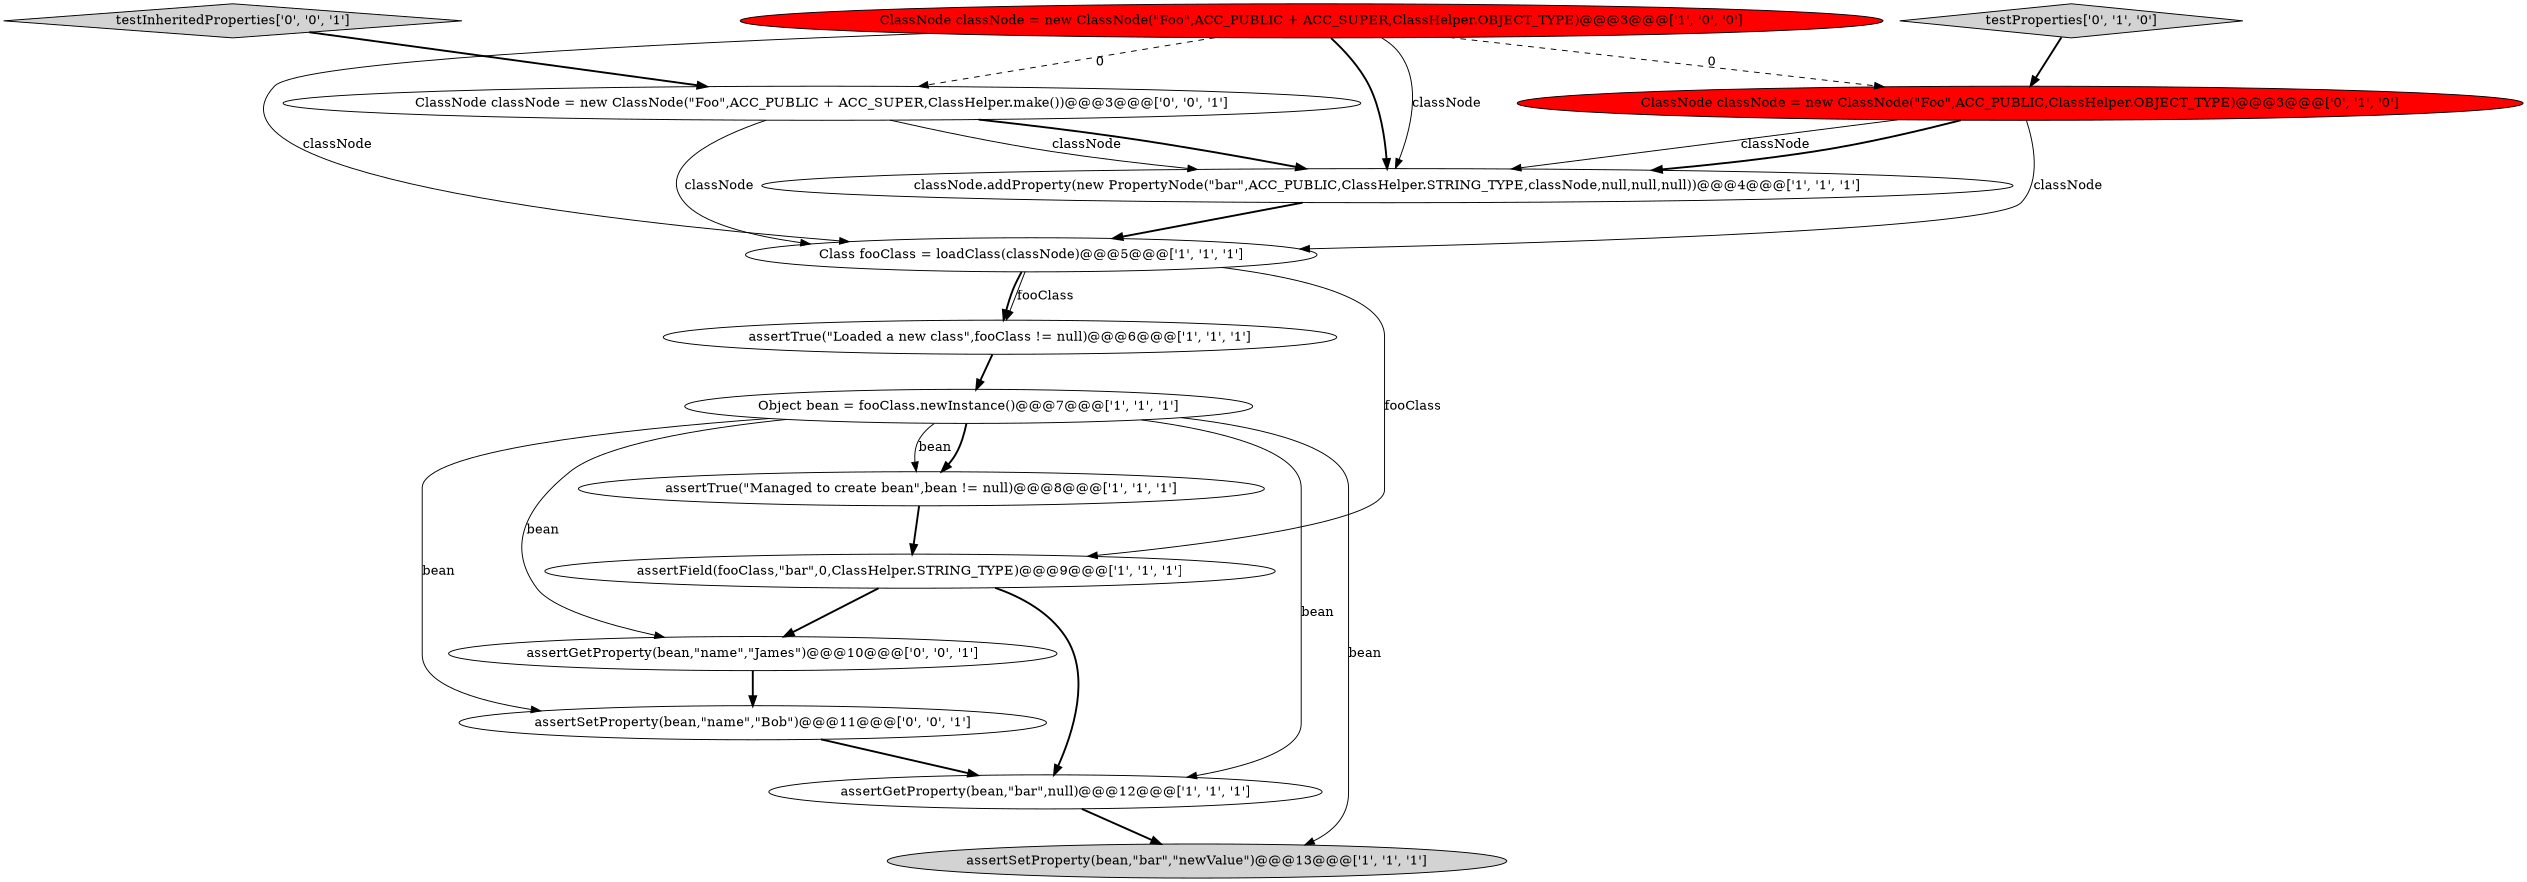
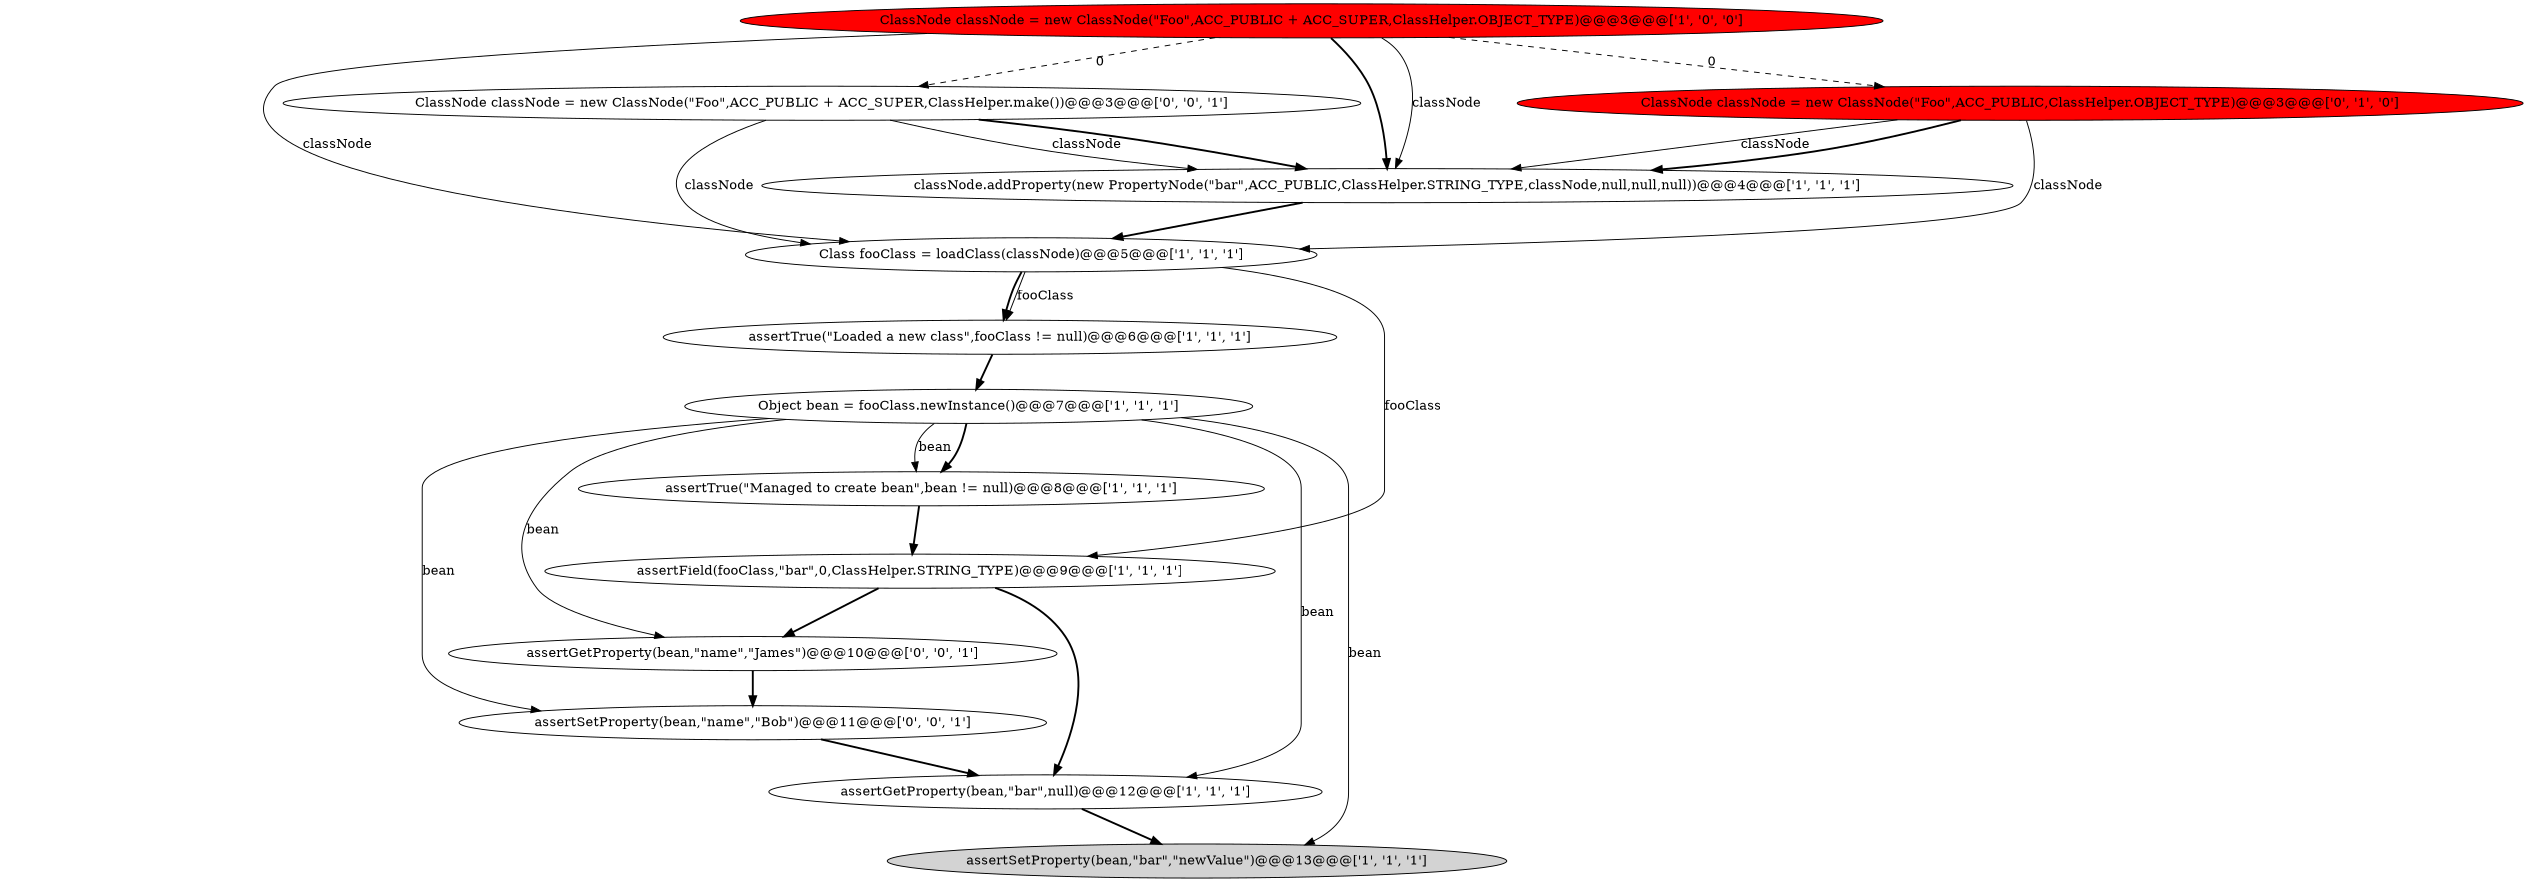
(233, 21) -> none
(2071, 21) -> none
